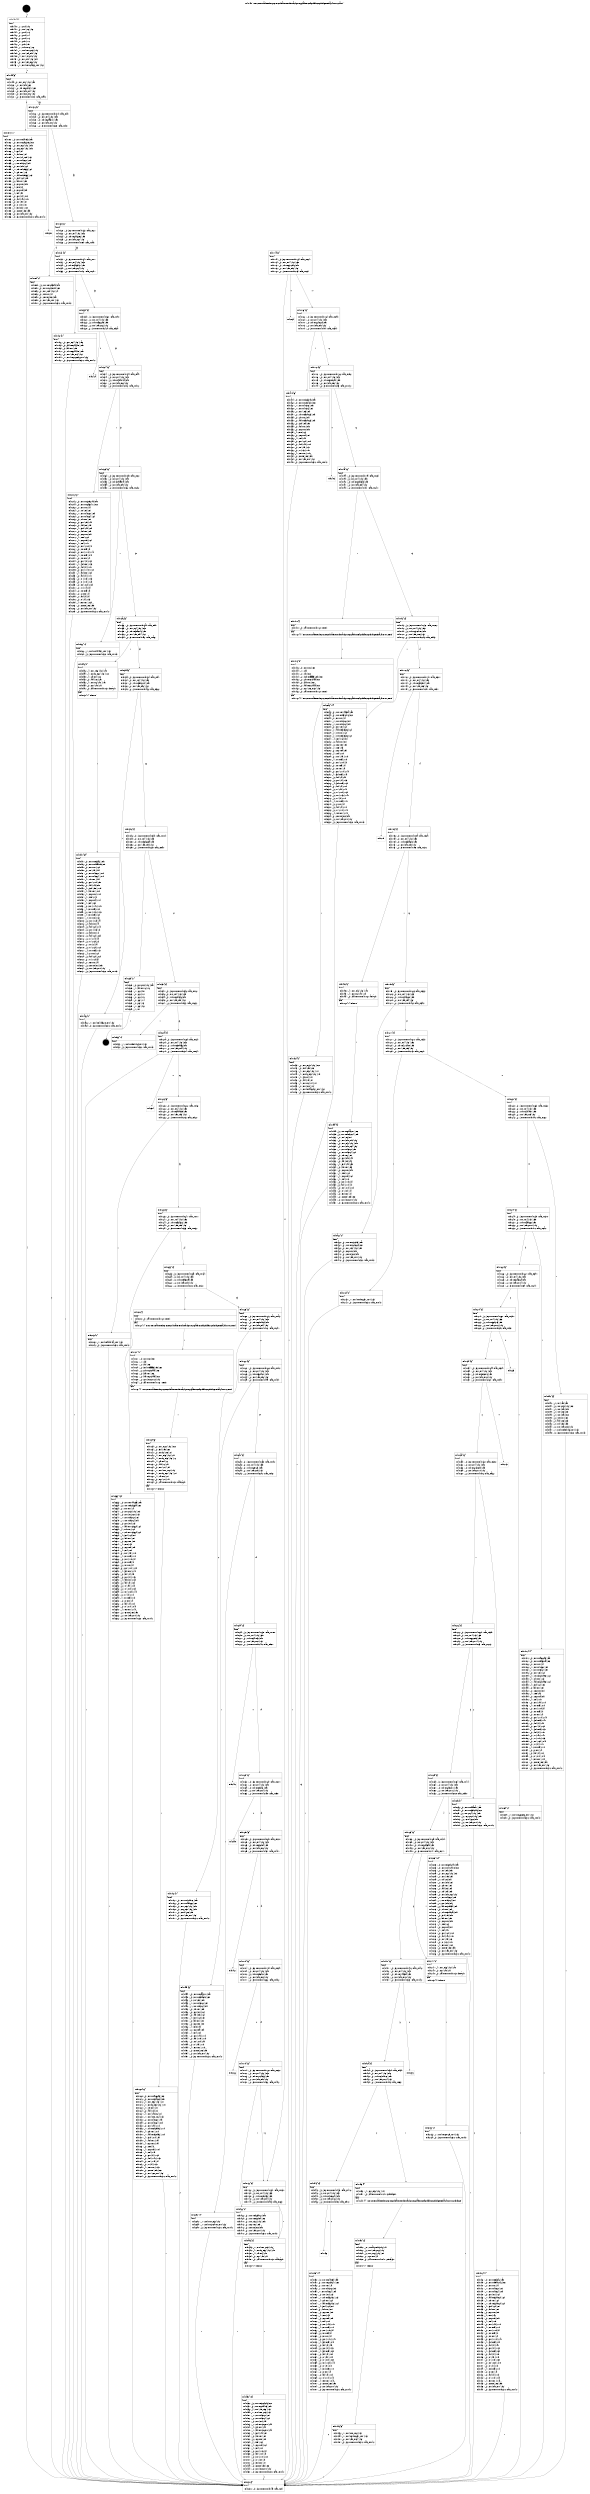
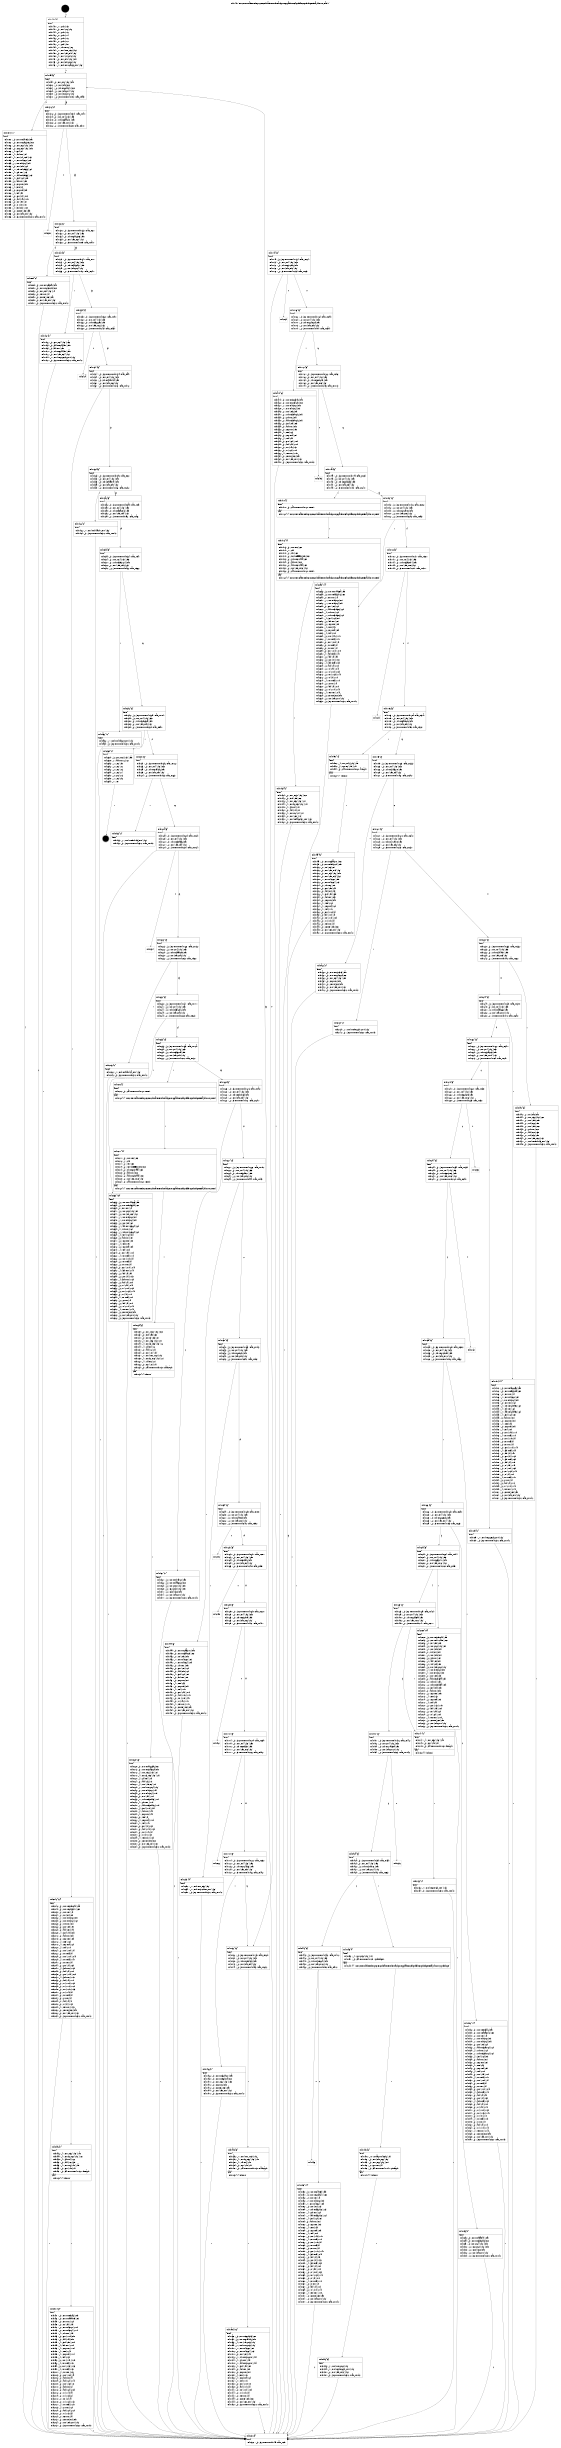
(124, 651) -> (71, 2081)
none -> (267, 1184)
